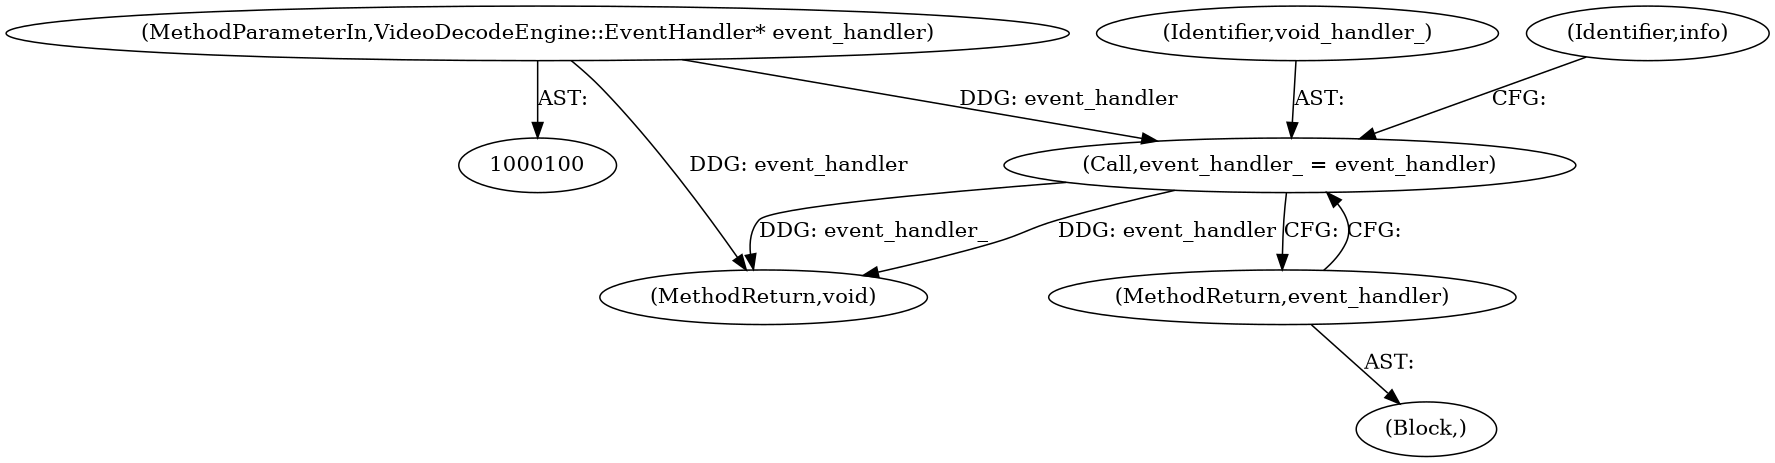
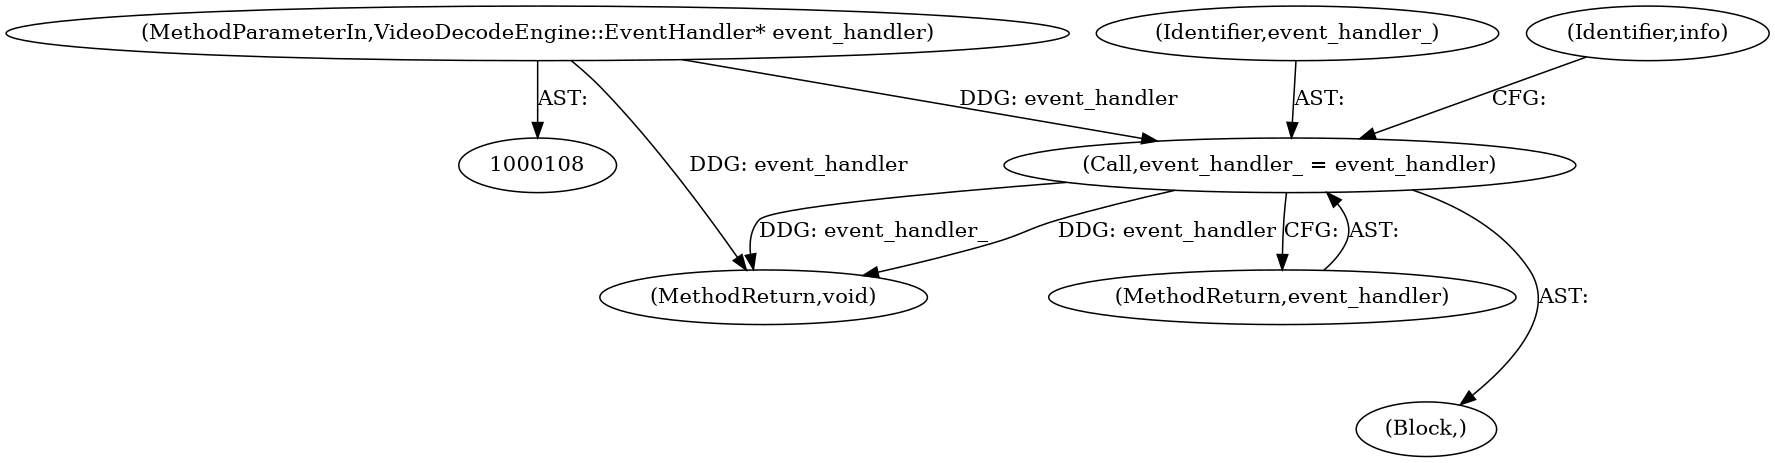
(1298, 33) -> (1298, 33)
(538, 165) -> (538, 165)
(1378, 231) -> (1378, 231)
(1350, 359) -> (1531, 273)
